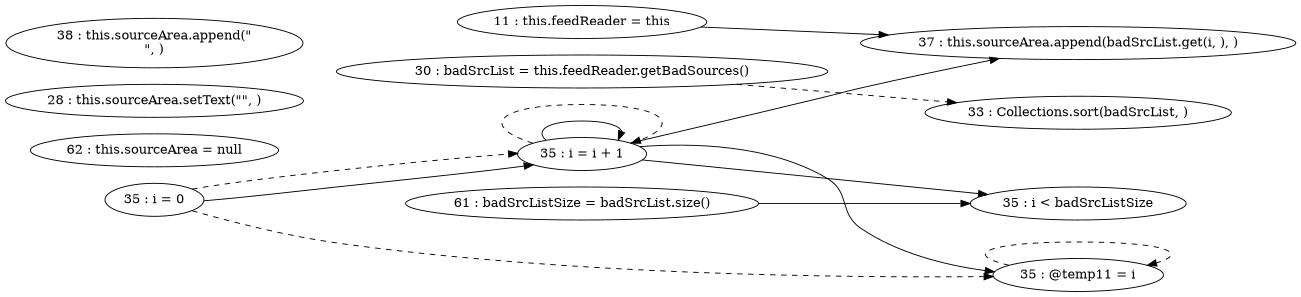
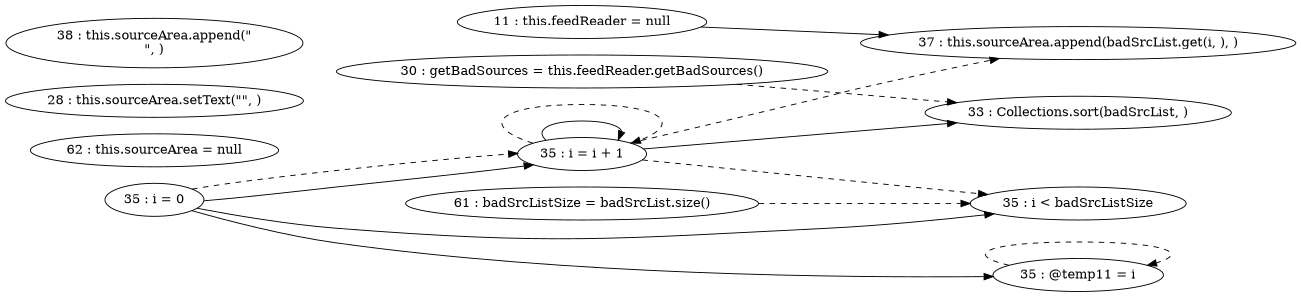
(582, 22) -> (582, 22)
(582, 72) -> (582, 72)
(810, 101) -> (810, 101)
(810, 177) -> (810, 177)
(835, 185) -> (795, 136)
(860, 204) -> (860, 204)
none -> (590, 238)
(586, 267) -> (586, 267)
